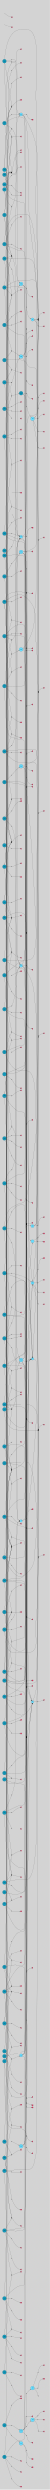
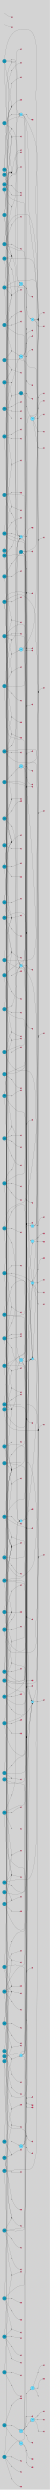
none -> (4, 495)
(21, 552) -> (21, 552)
